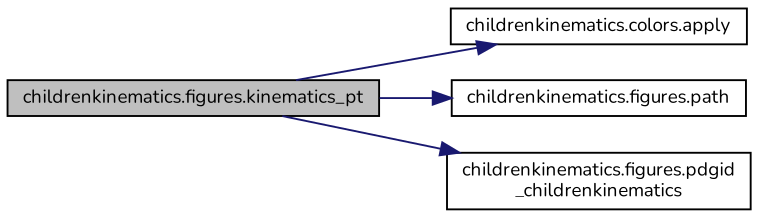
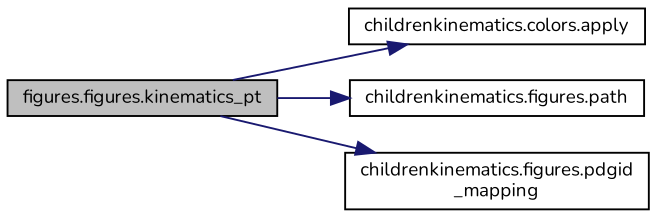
(193, 98) -> (142, 98)
(599, 181) -> (497, 181)
